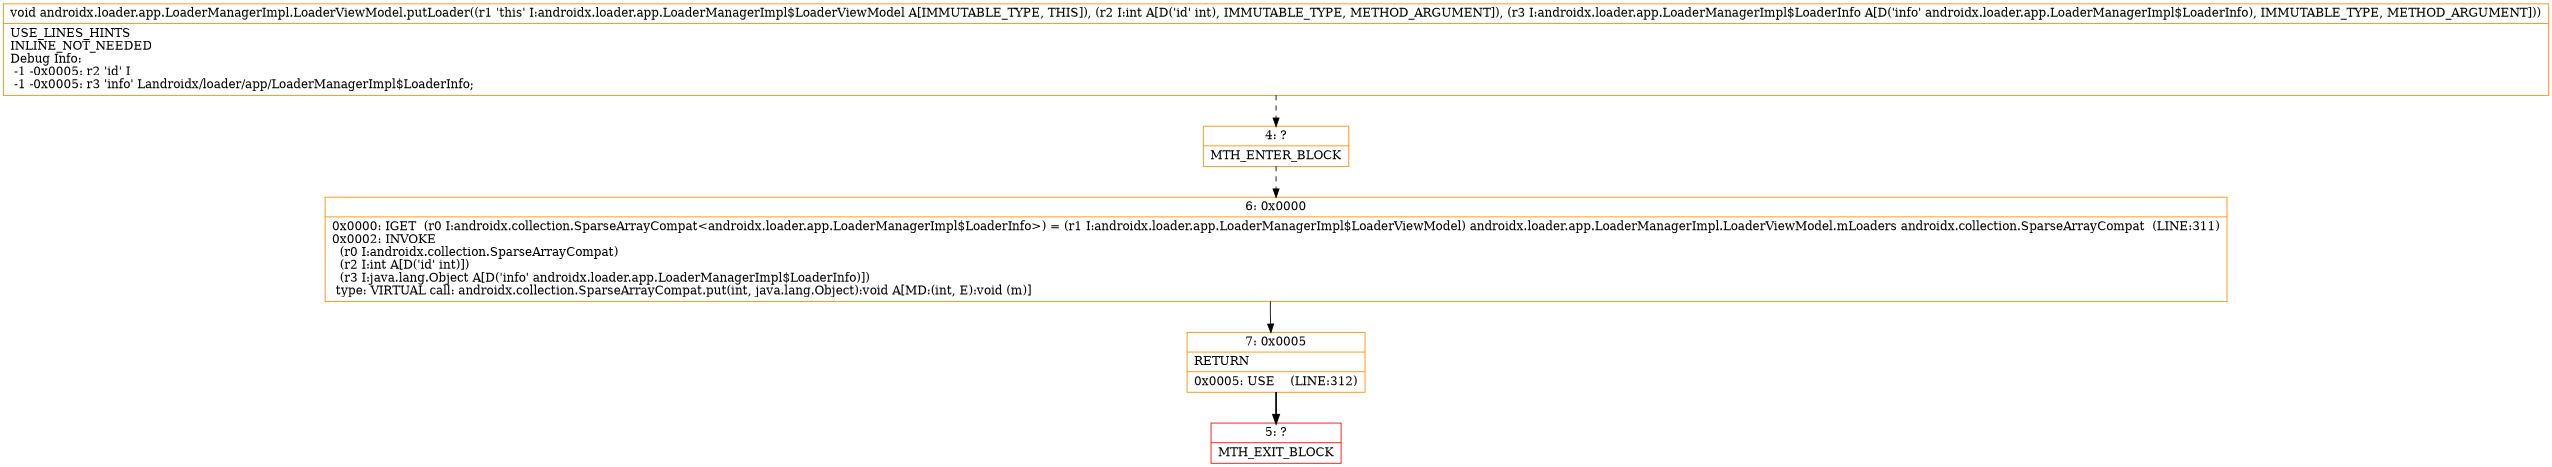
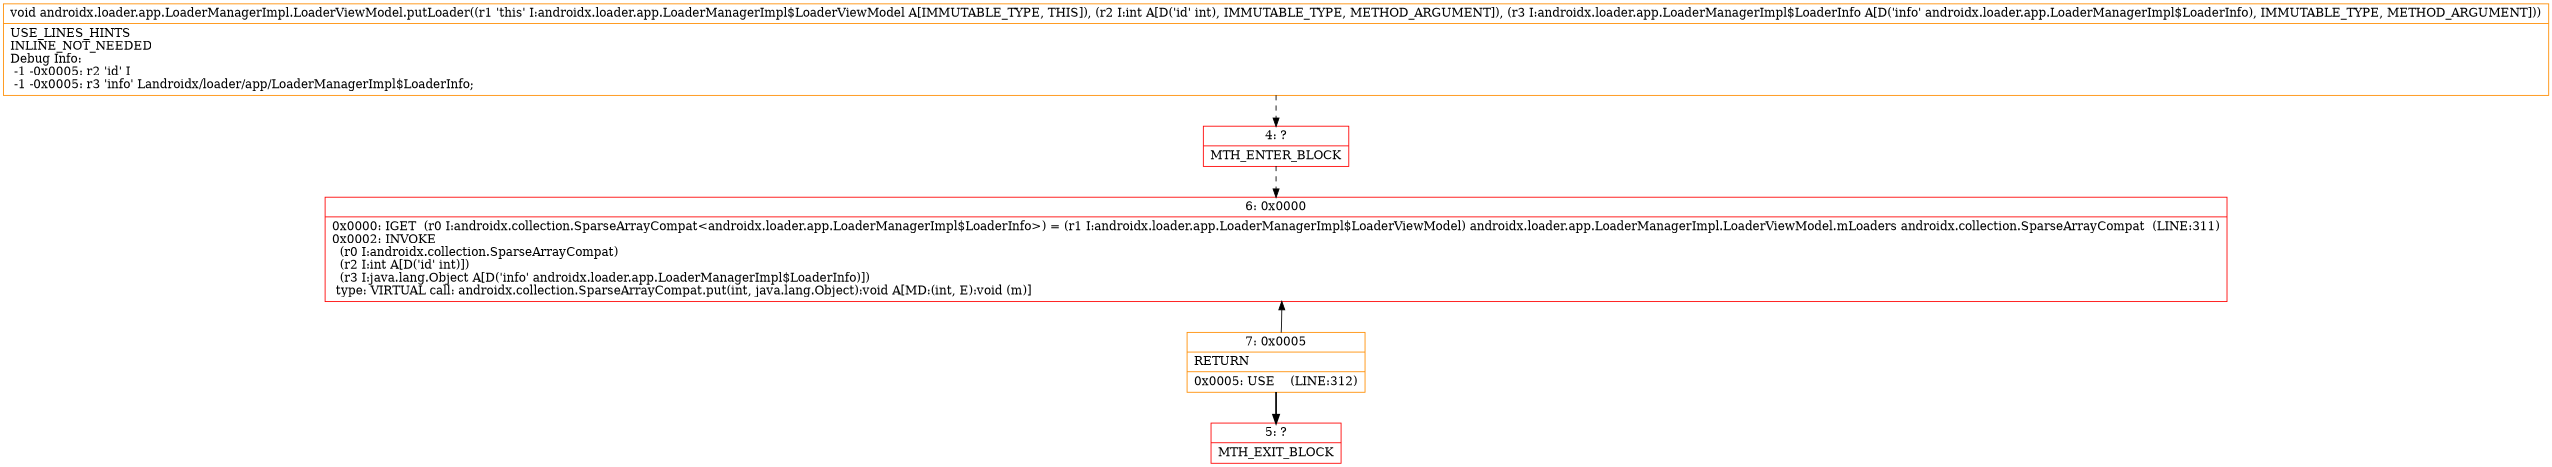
(1276, 146) -> (1276, 146)
(1276, 249) -> (1276, 249)
(1270, 313) -> (1282, 321)
